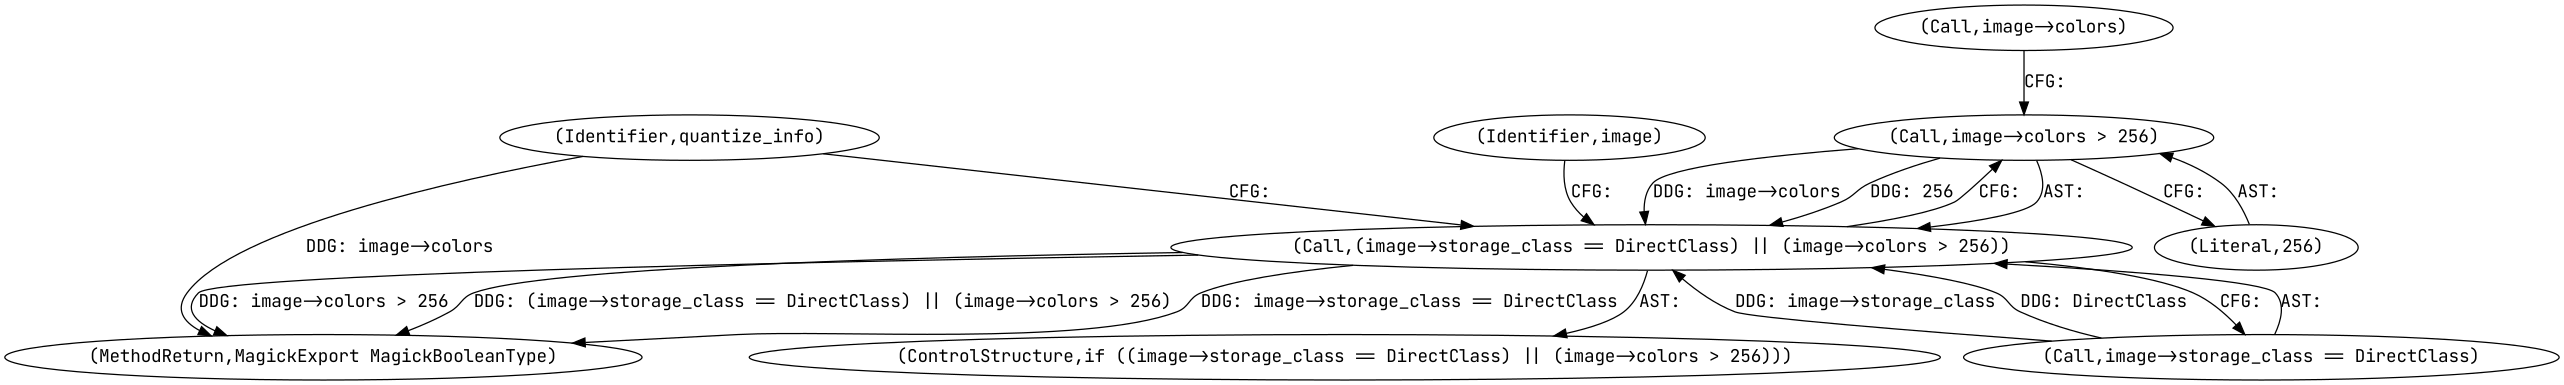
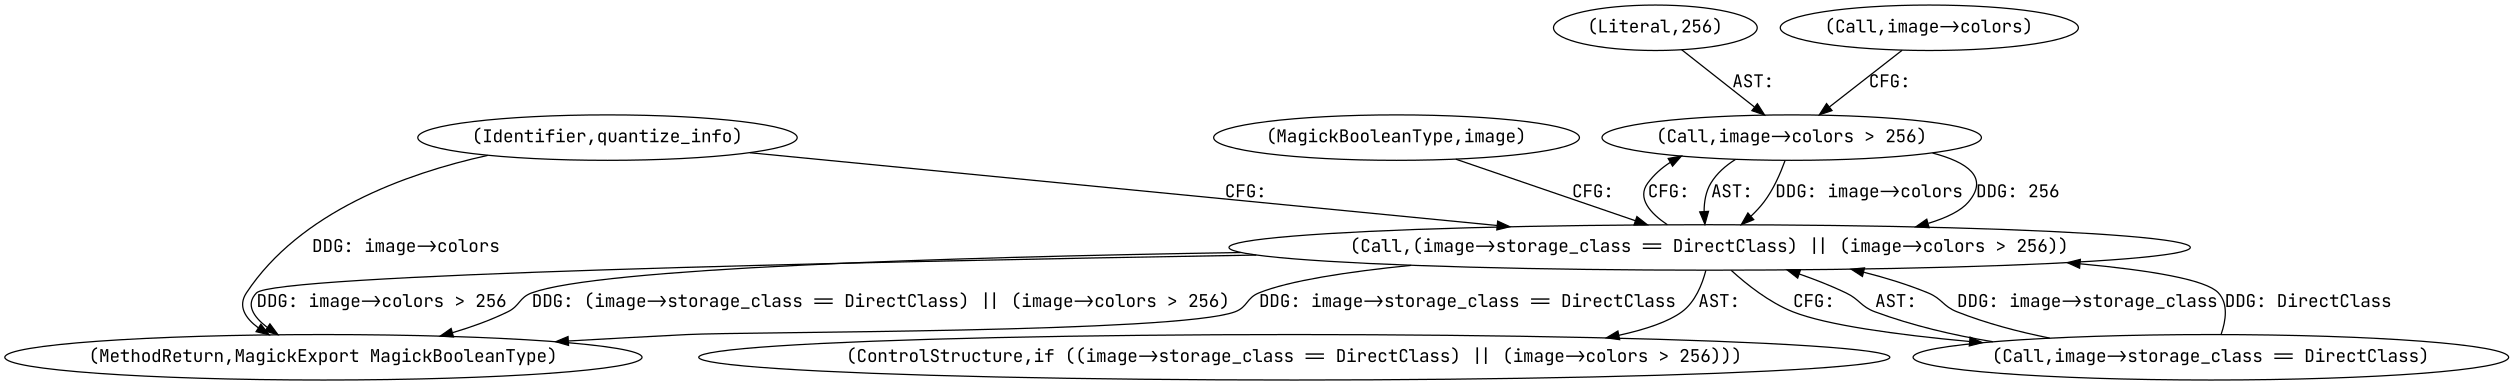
(1570, 138) -> (1397, 138)
(2137, 190) -> none
